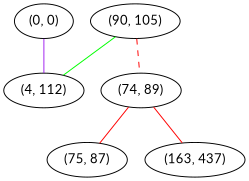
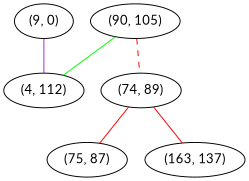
(44, 21) -> (44, 21)
(195, 160) -> (195, 160)
